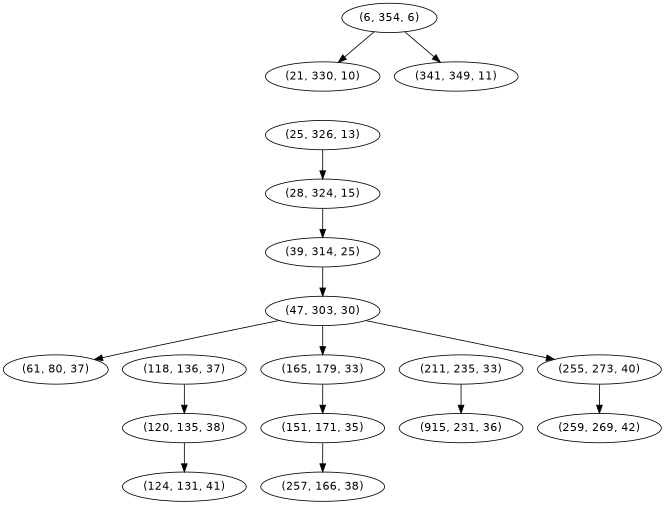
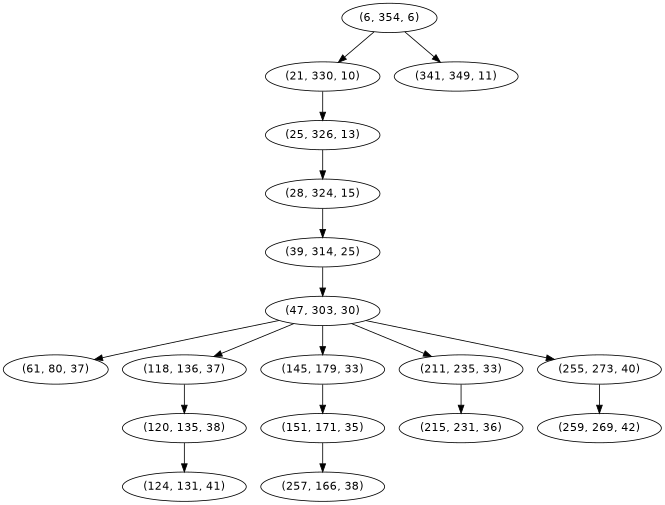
none -> (323, 102)
none -> (258, 339)
none -> (388, 339)
(323, 370) -> (323, 370)
(461, 428) -> (461, 428)
